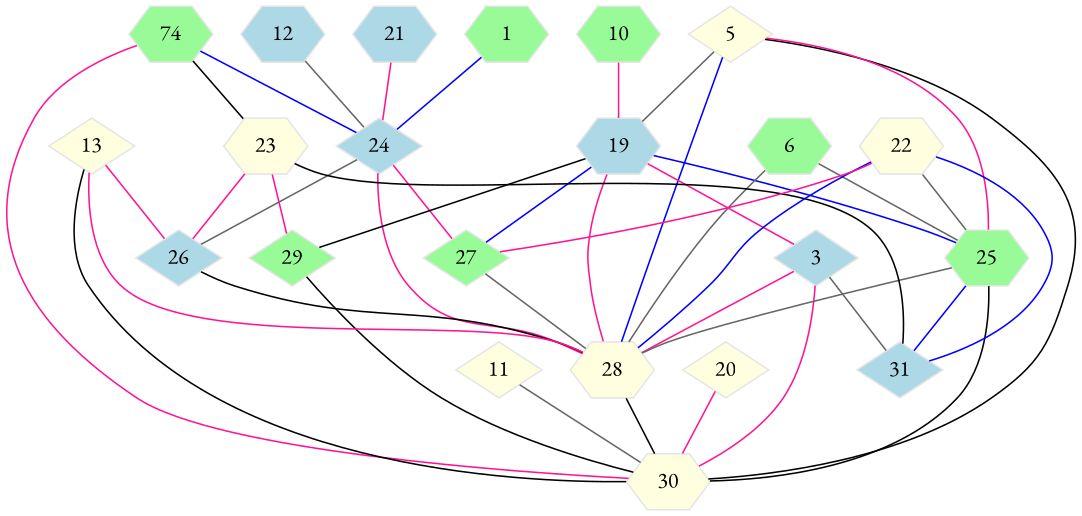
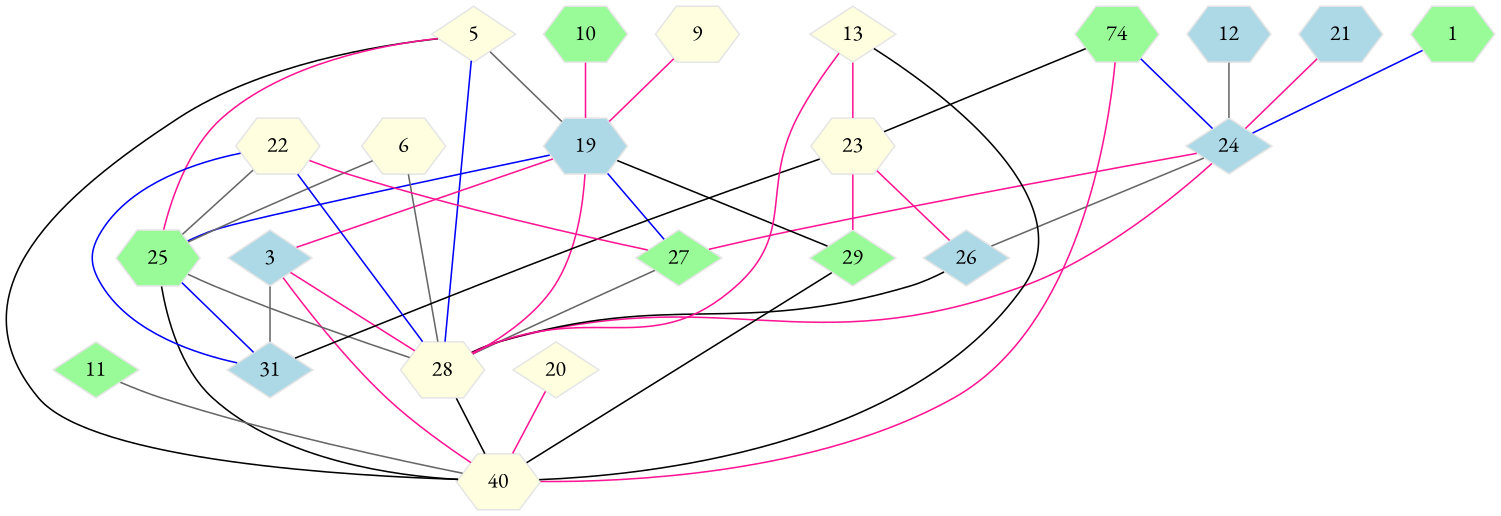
none -> (697, 34)
(790, 146) -> (404, 146)
(135, 202) -> (853, 90)
(499, 370) -> (96, 370)
(668, 482) -> (498, 482)
